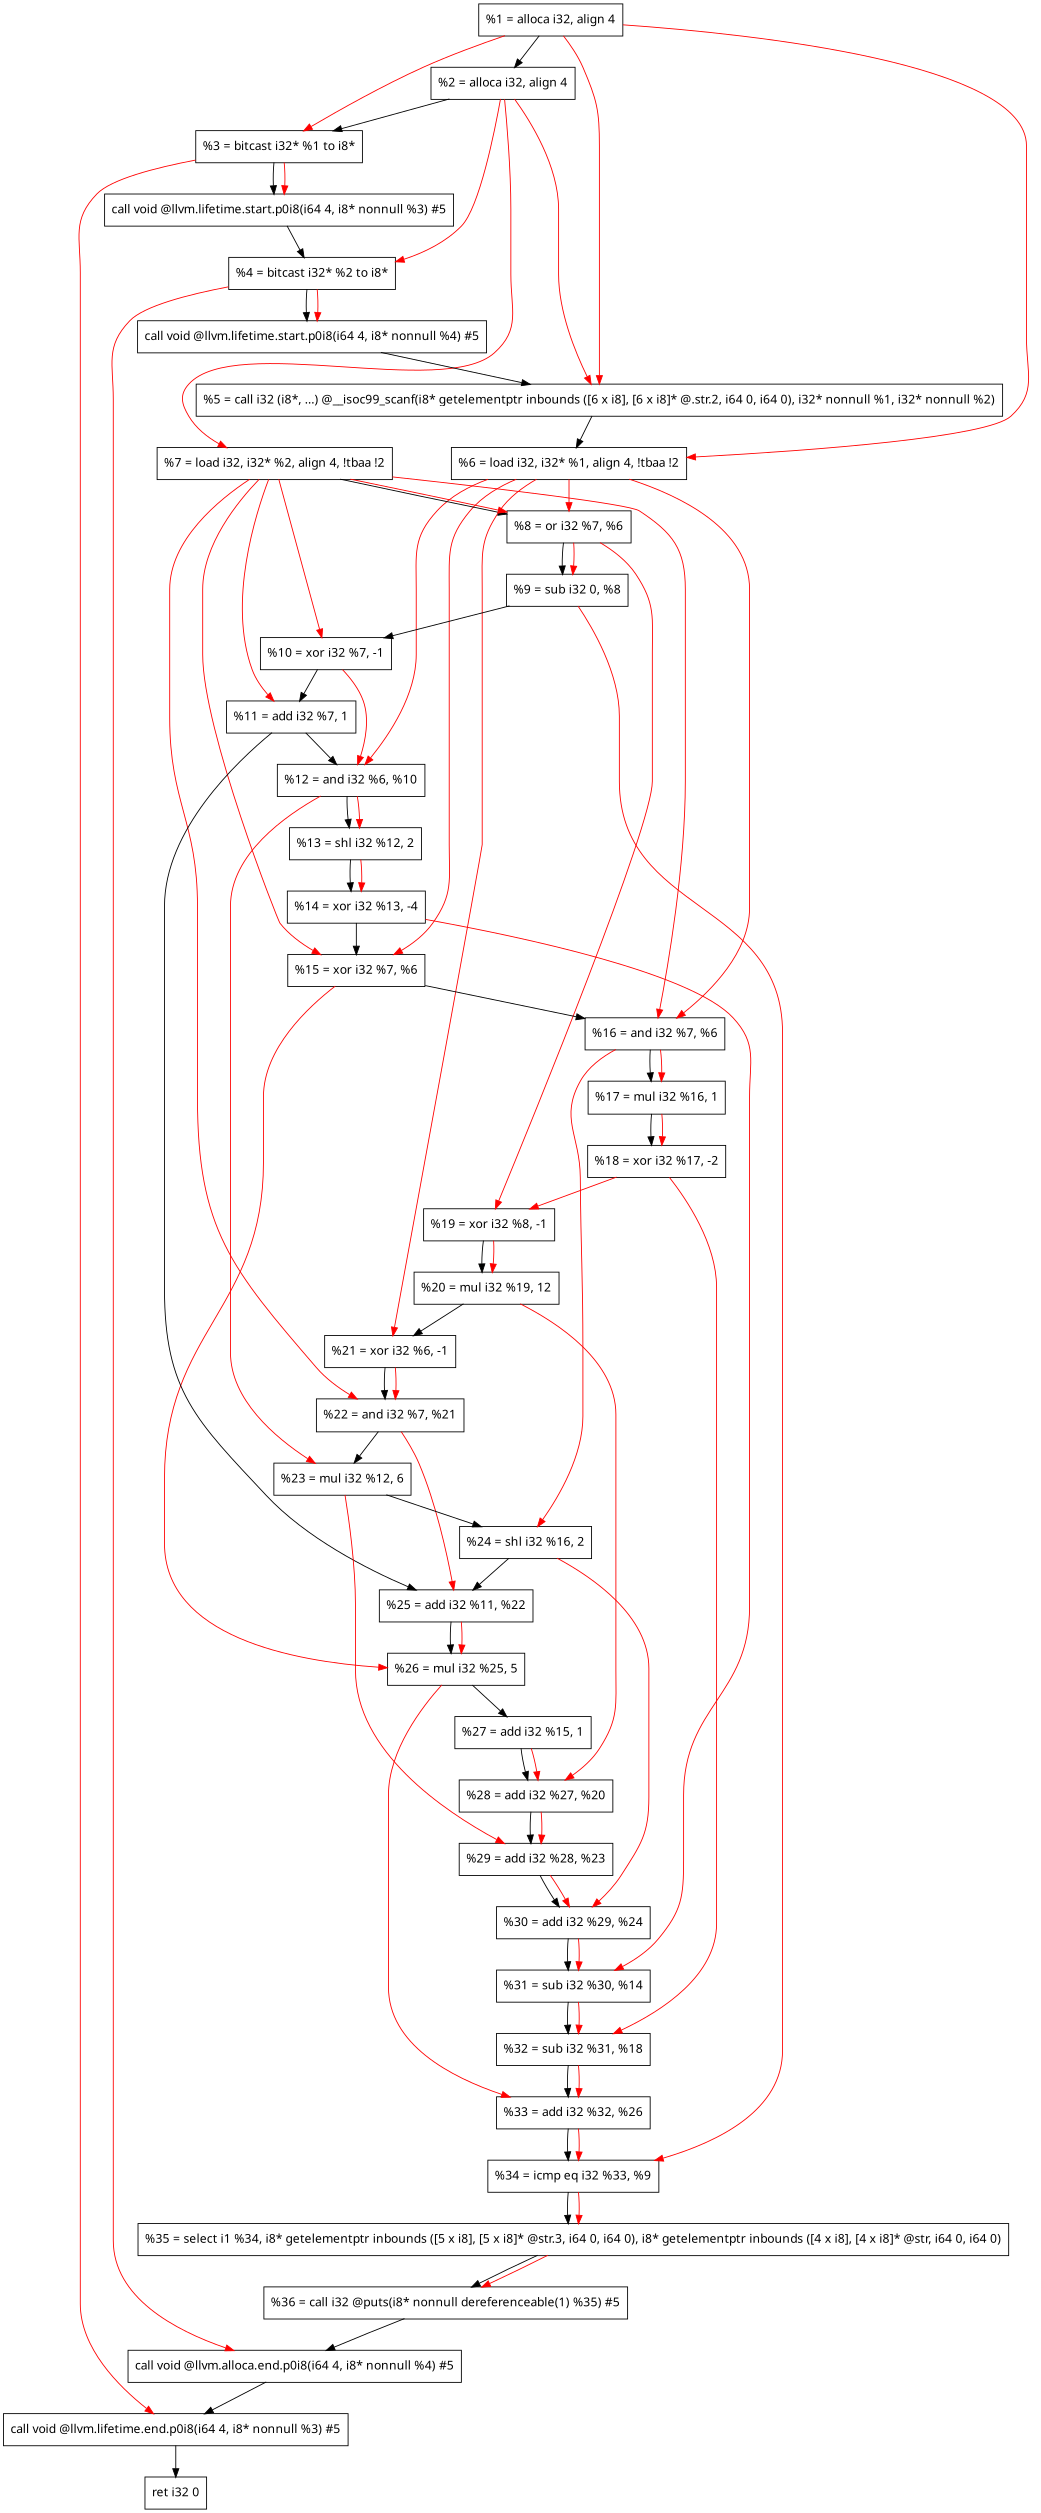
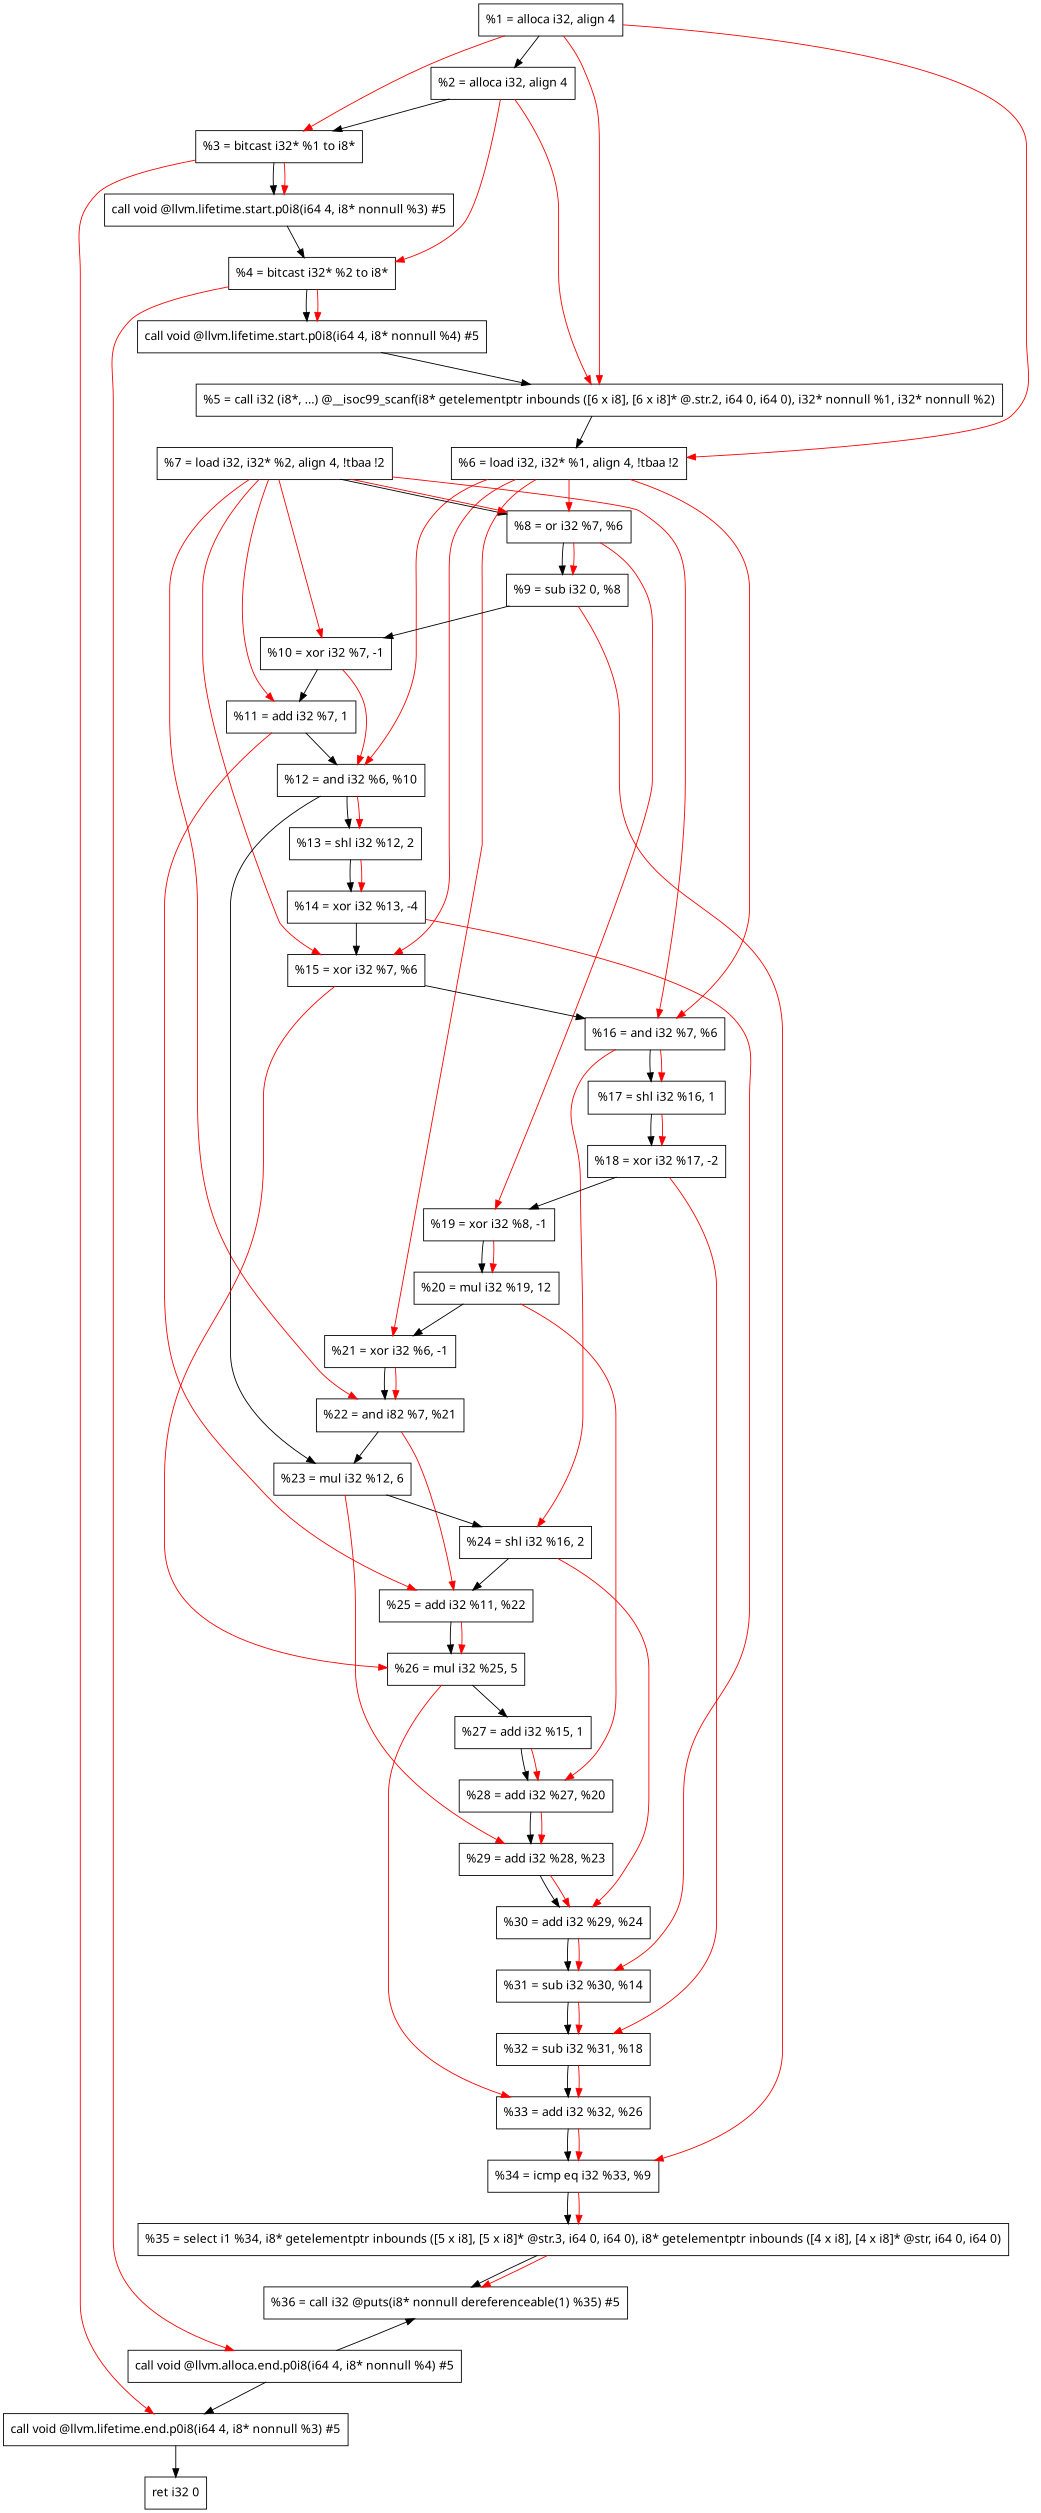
(432, 370) -> none
(657, 1098) -> (657, 1098)
(230, 1123) -> (230, 1123)
(575, 1192) -> (575, 1192)
(164, 1197) -> (164, 1197)
(390, 1415) -> (390, 1415)
(369, 2333) -> (372, 2336)
